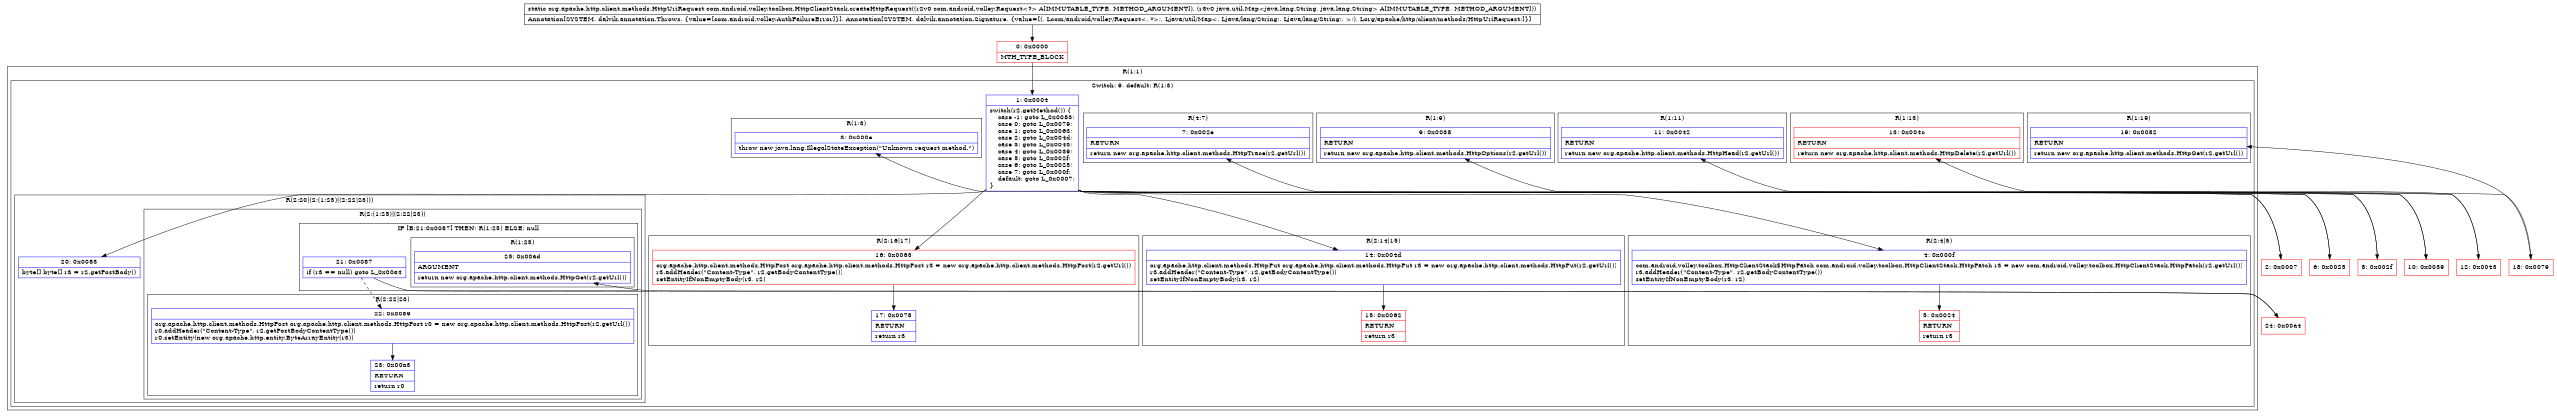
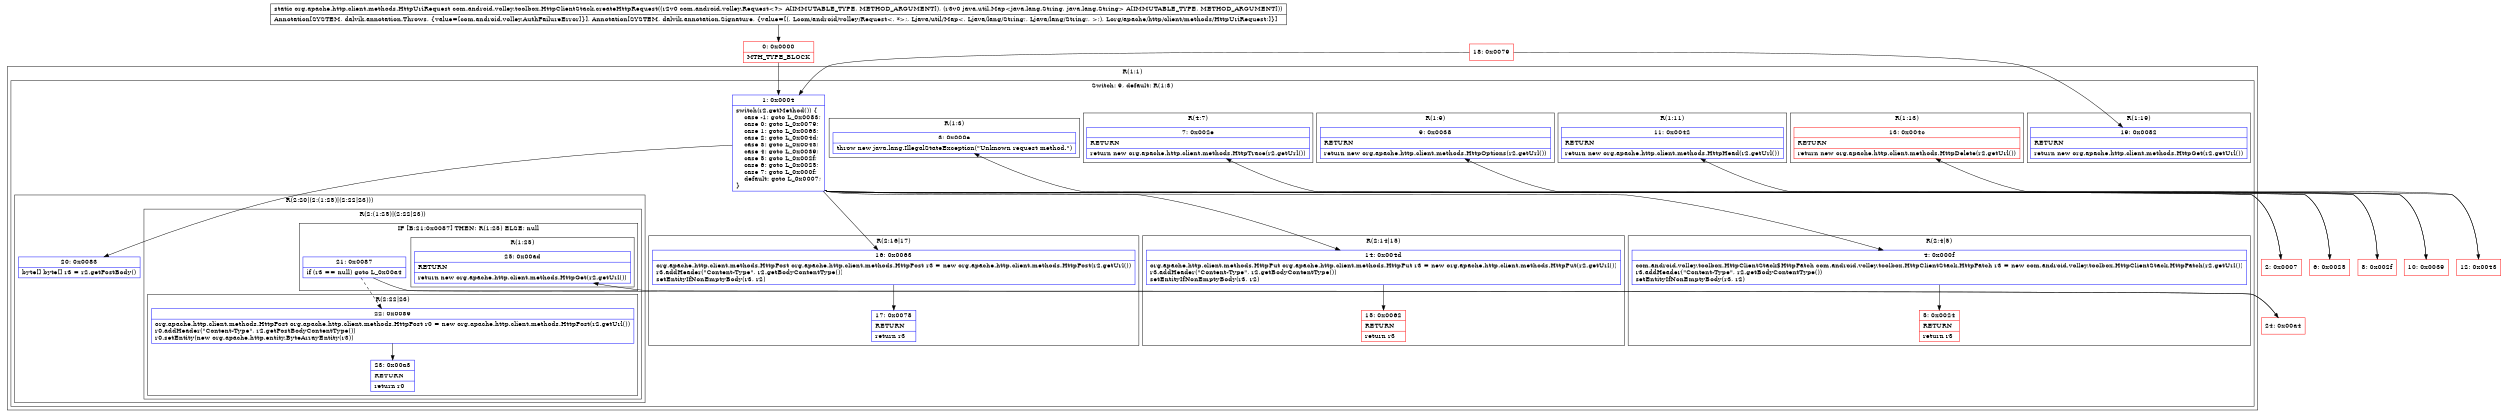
(1825, 192) -> (1130, 53)
(438, 267) -> (433, 267)
(894, 267) -> (894, 267)
